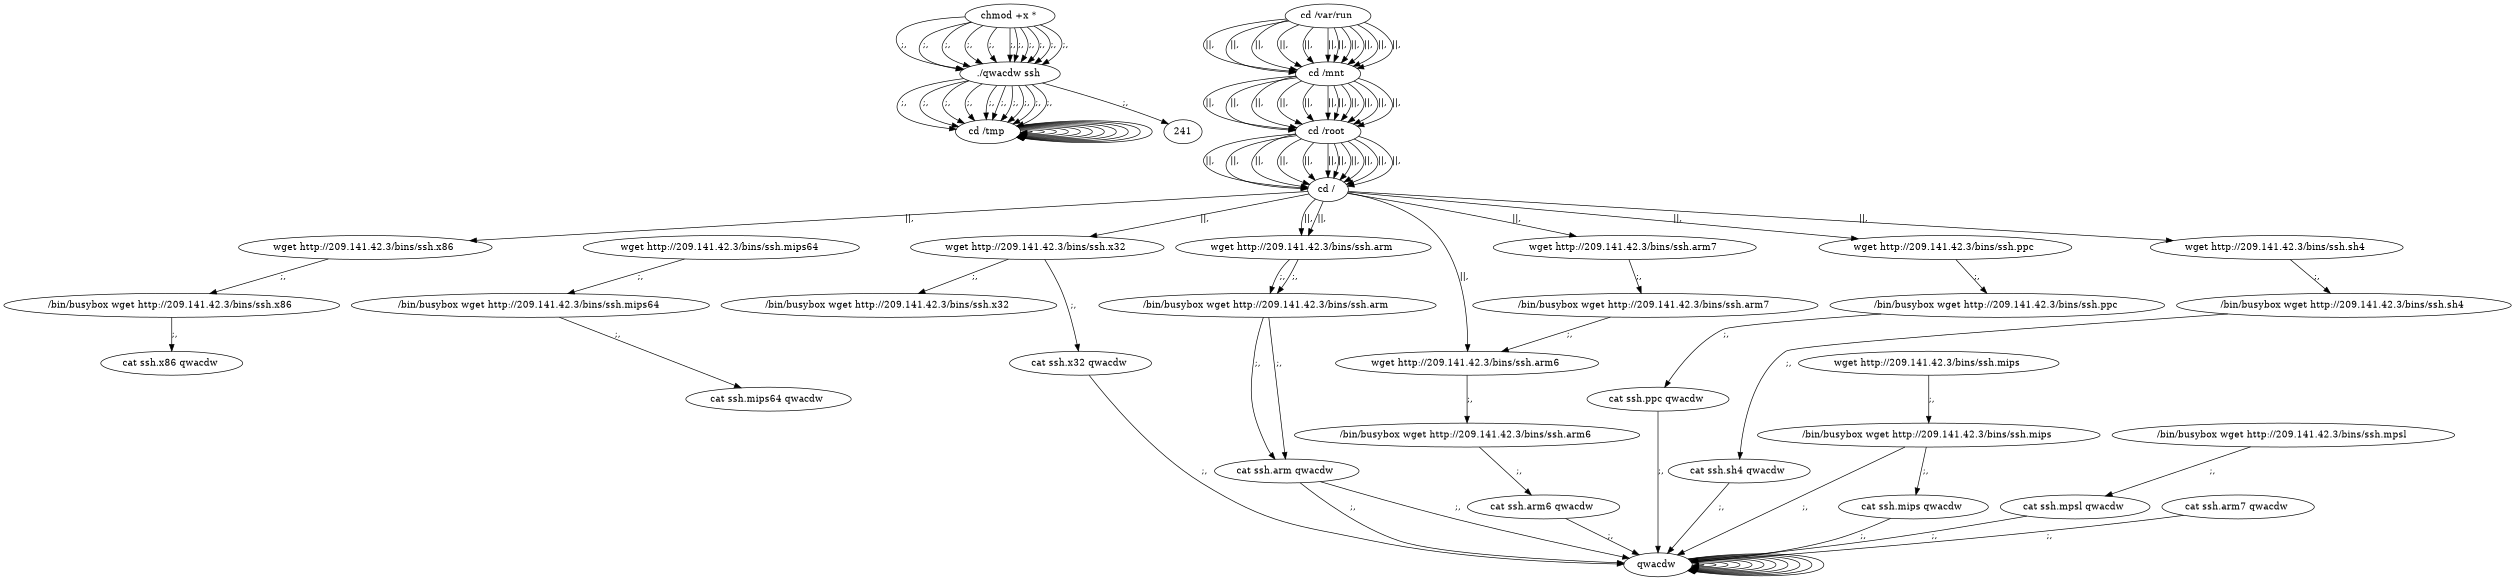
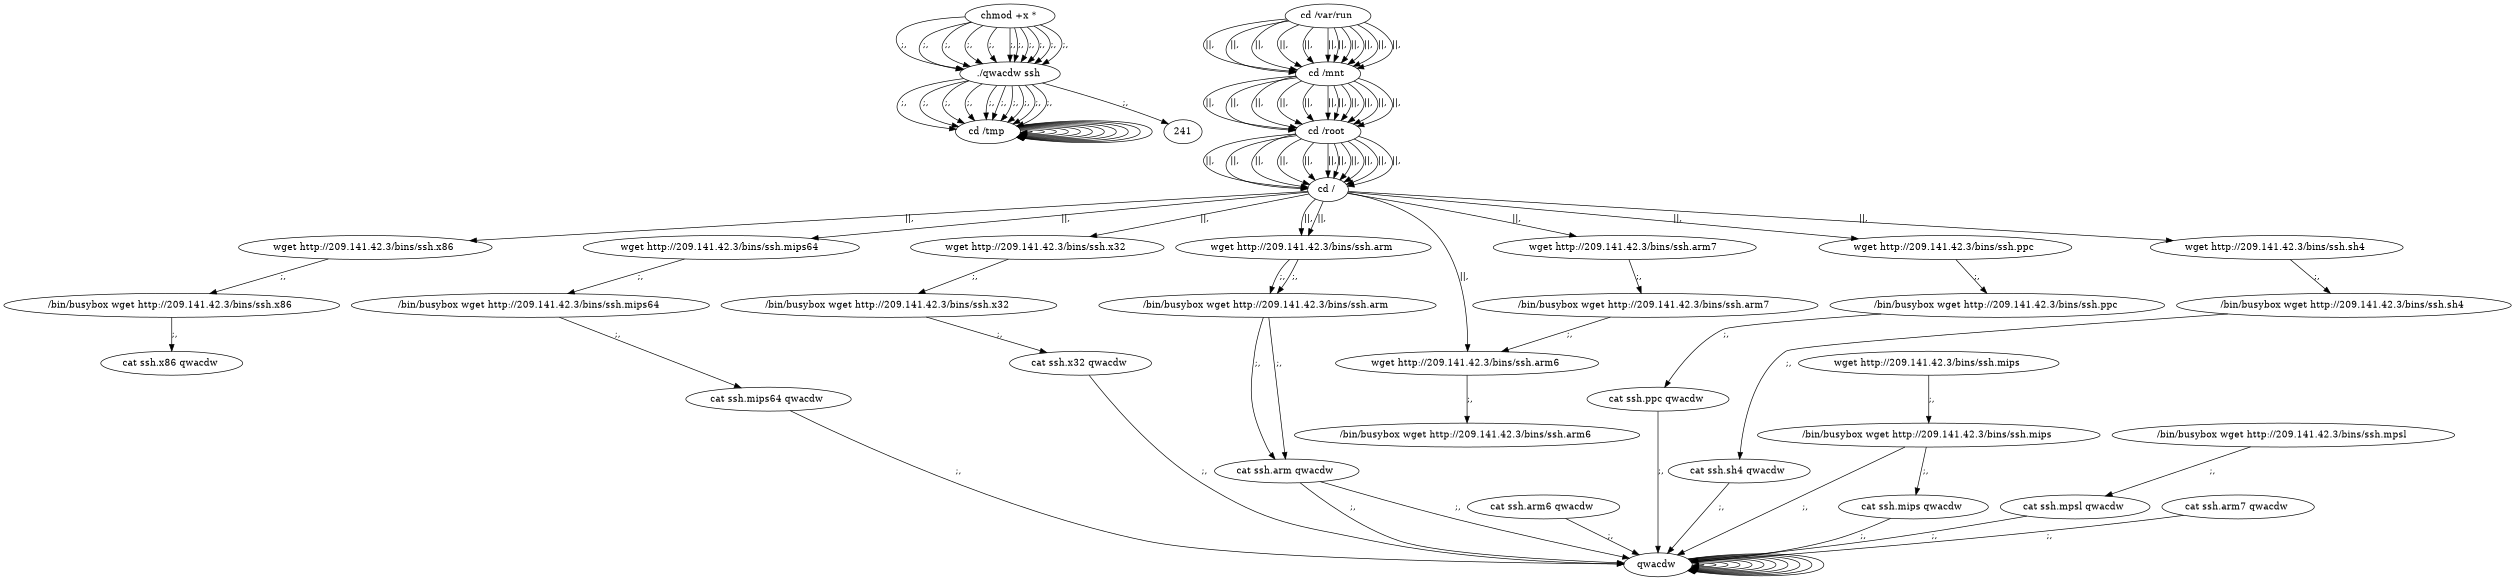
none -> (1063, 215)
(1065, 300) -> (983, 334)
(1503, 469) -> none
none -> (1192, 547)
